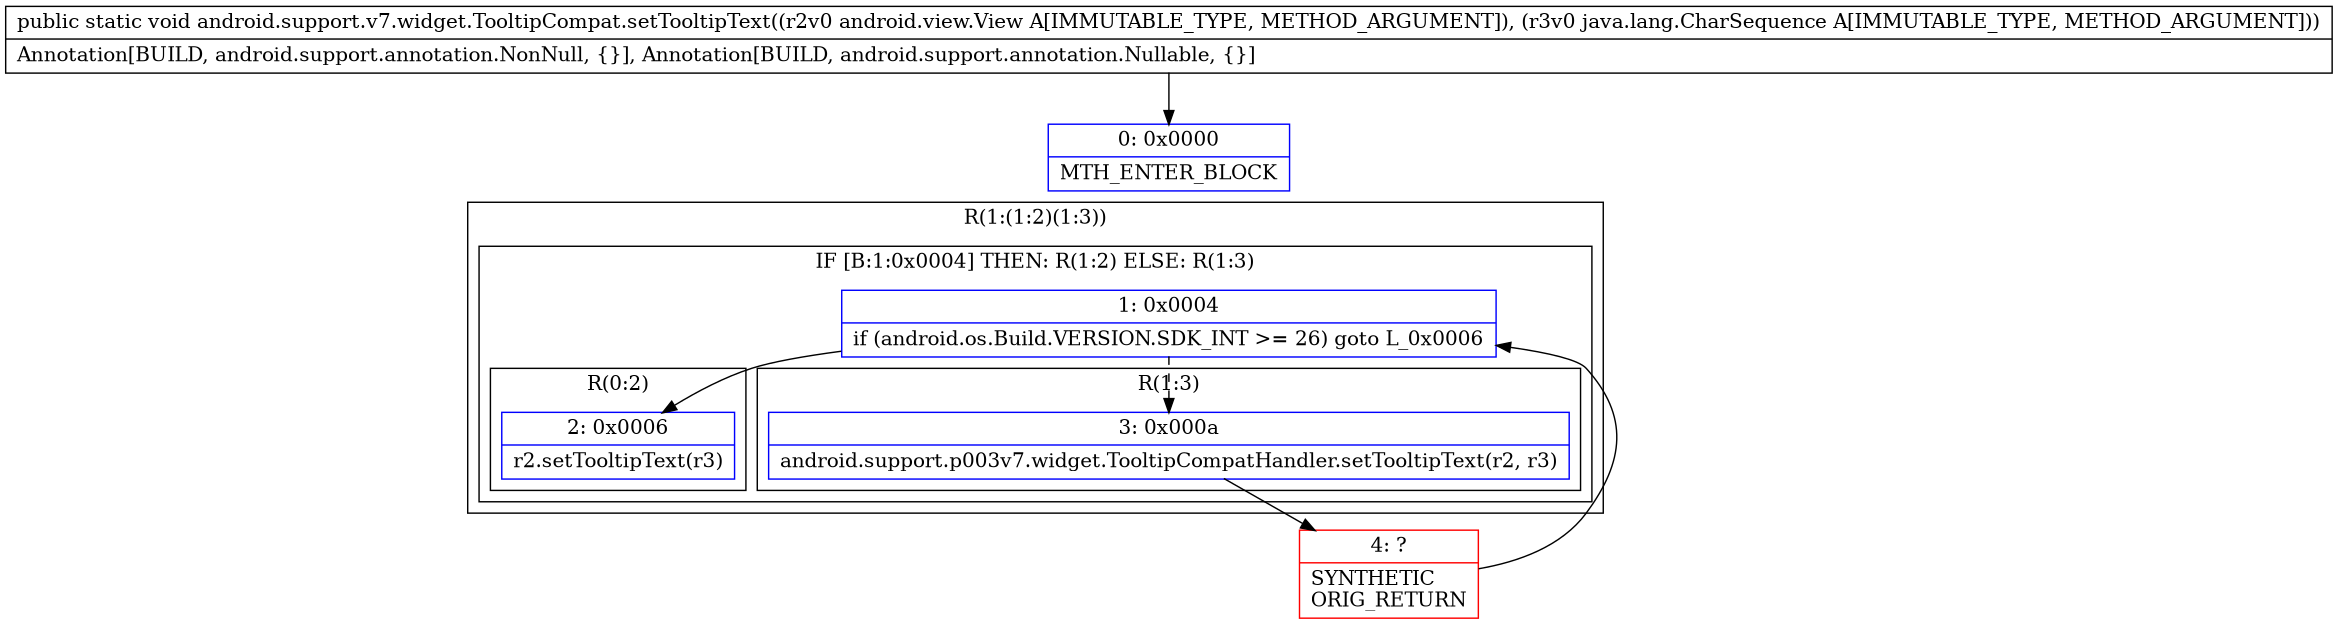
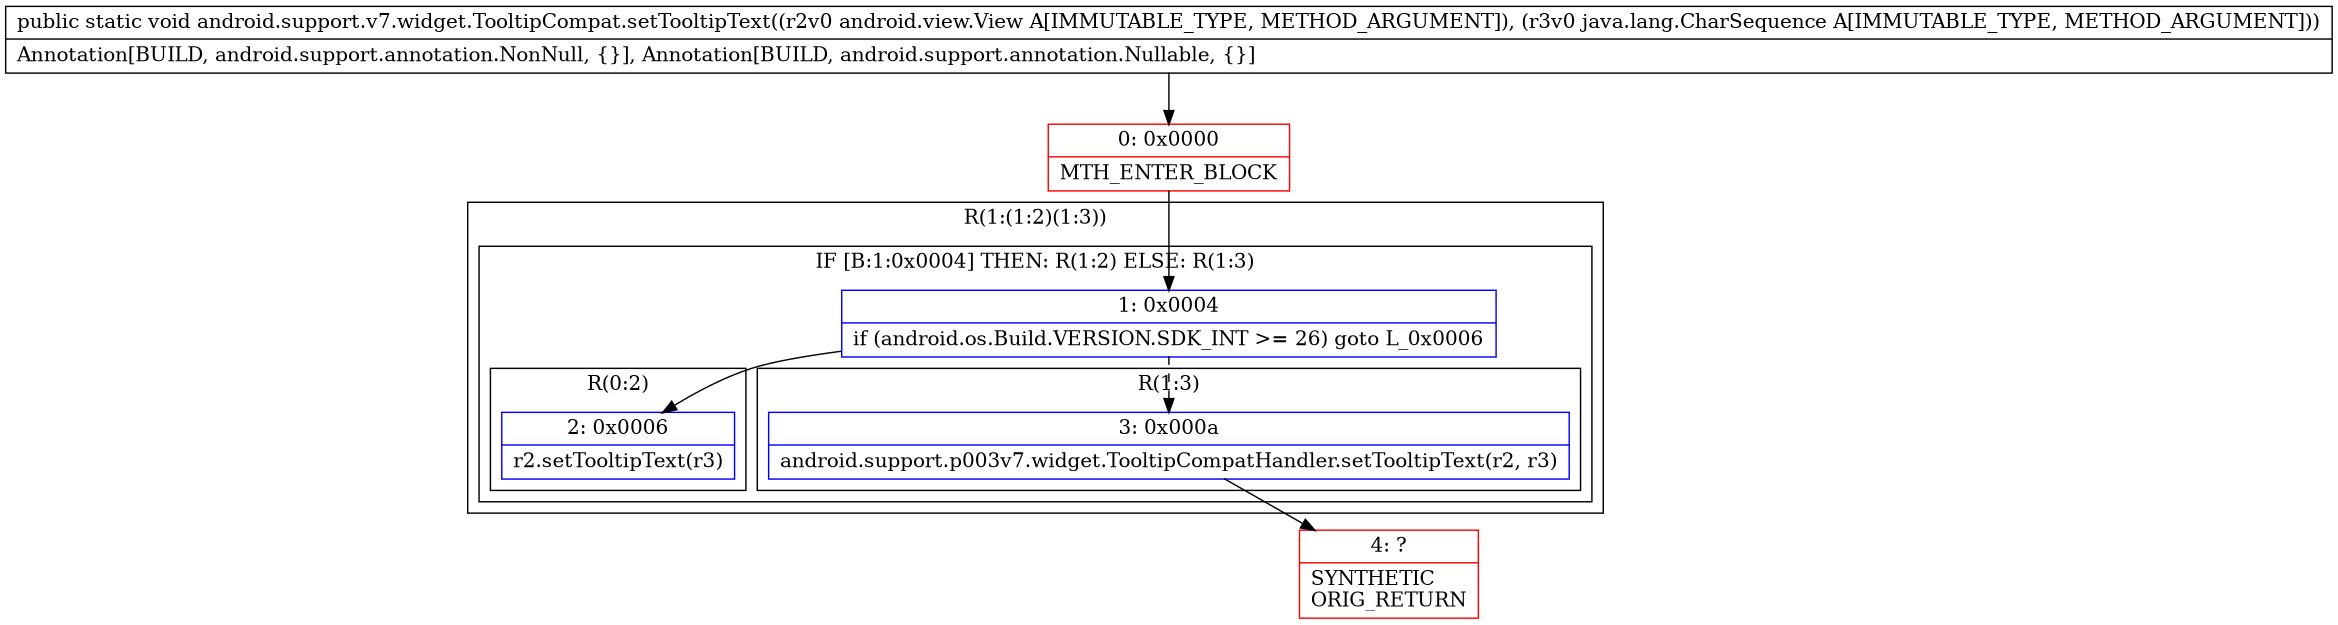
(1169, 158) -> (1169, 158)
(1613, 462) -> (1169, 233)
